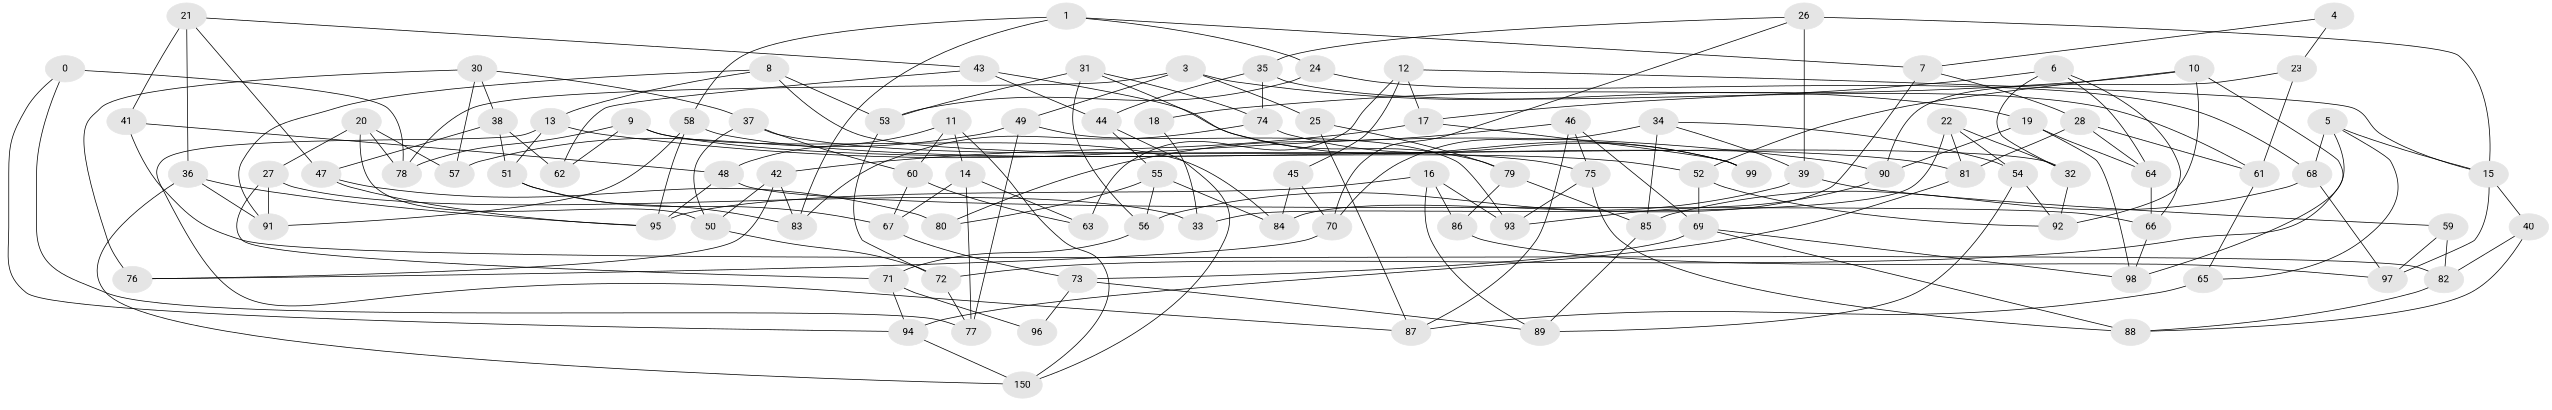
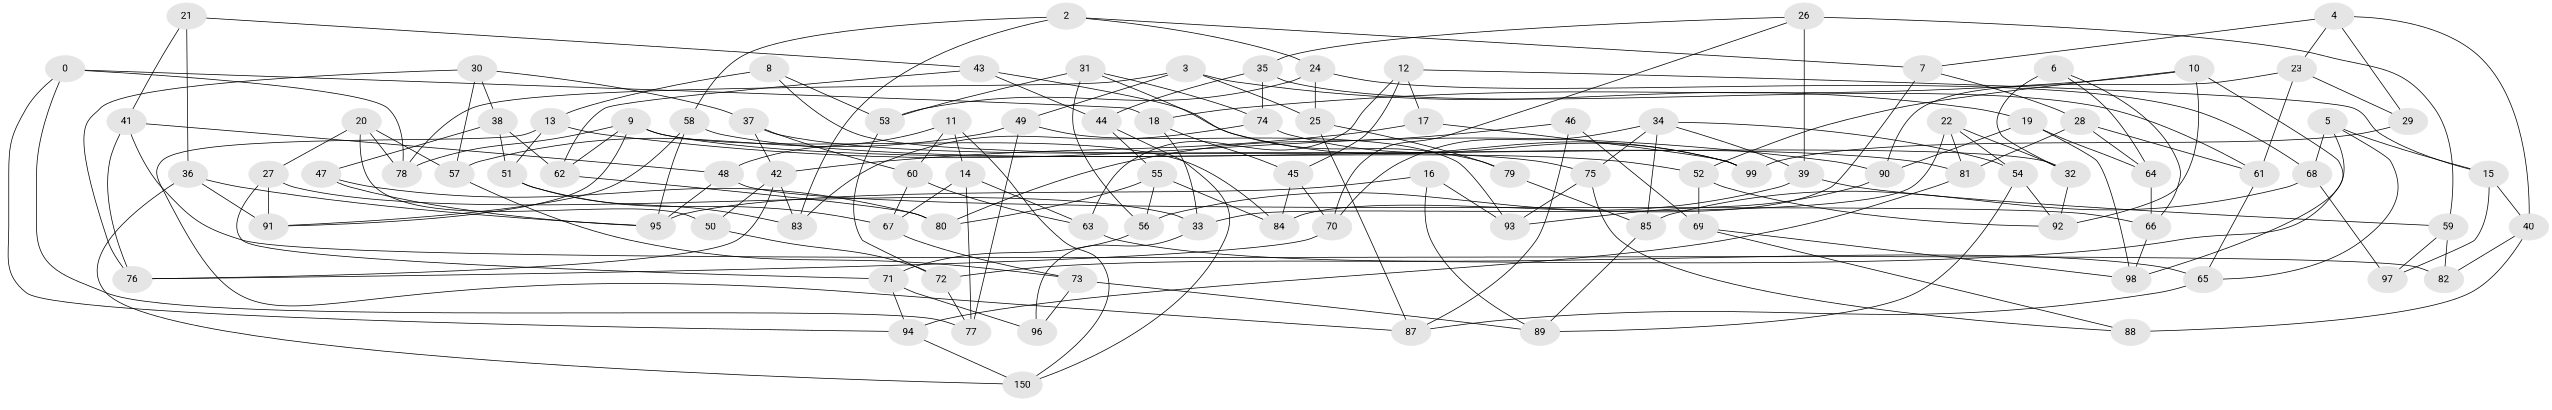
(1066, 16) -> (1066, 16)
(2180, 30) -> (2211, 39)
none -> (2491, 70)
none -> (586, 87)
(456, 89) -> (473, 214)
(254, 95) -> none
none -> (1315, 95)
(1620, 103) -> none
none -> (2408, 122)
none -> (1224, 148)
(1581, 148) -> (1625, 148)
(696, 164) -> (763, 148)
none -> (762, 194)
none -> (109, 201)
(1457, 227) -> none
none -> (1116, 246)
none -> (1645, 259)
(1363, 270) -> (669, 248)
(2291, 317) -> none
